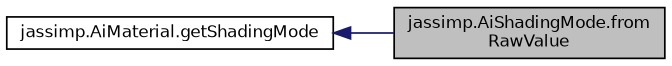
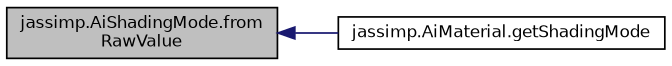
(372, 33) -> (317, 33)
